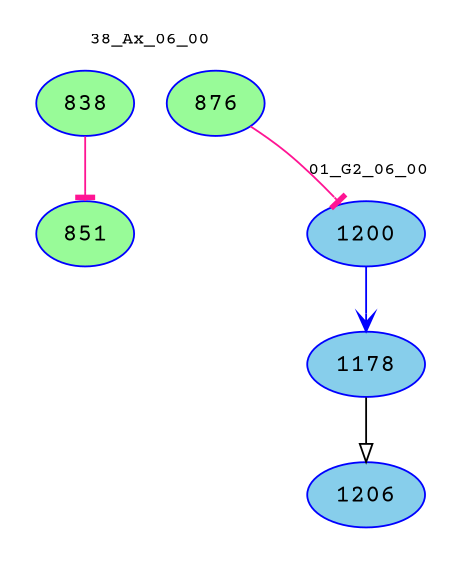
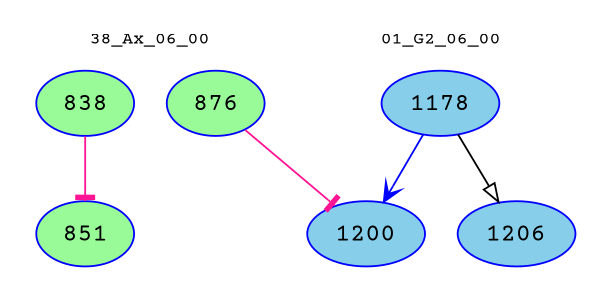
(366, 290) -> (408, 160)
